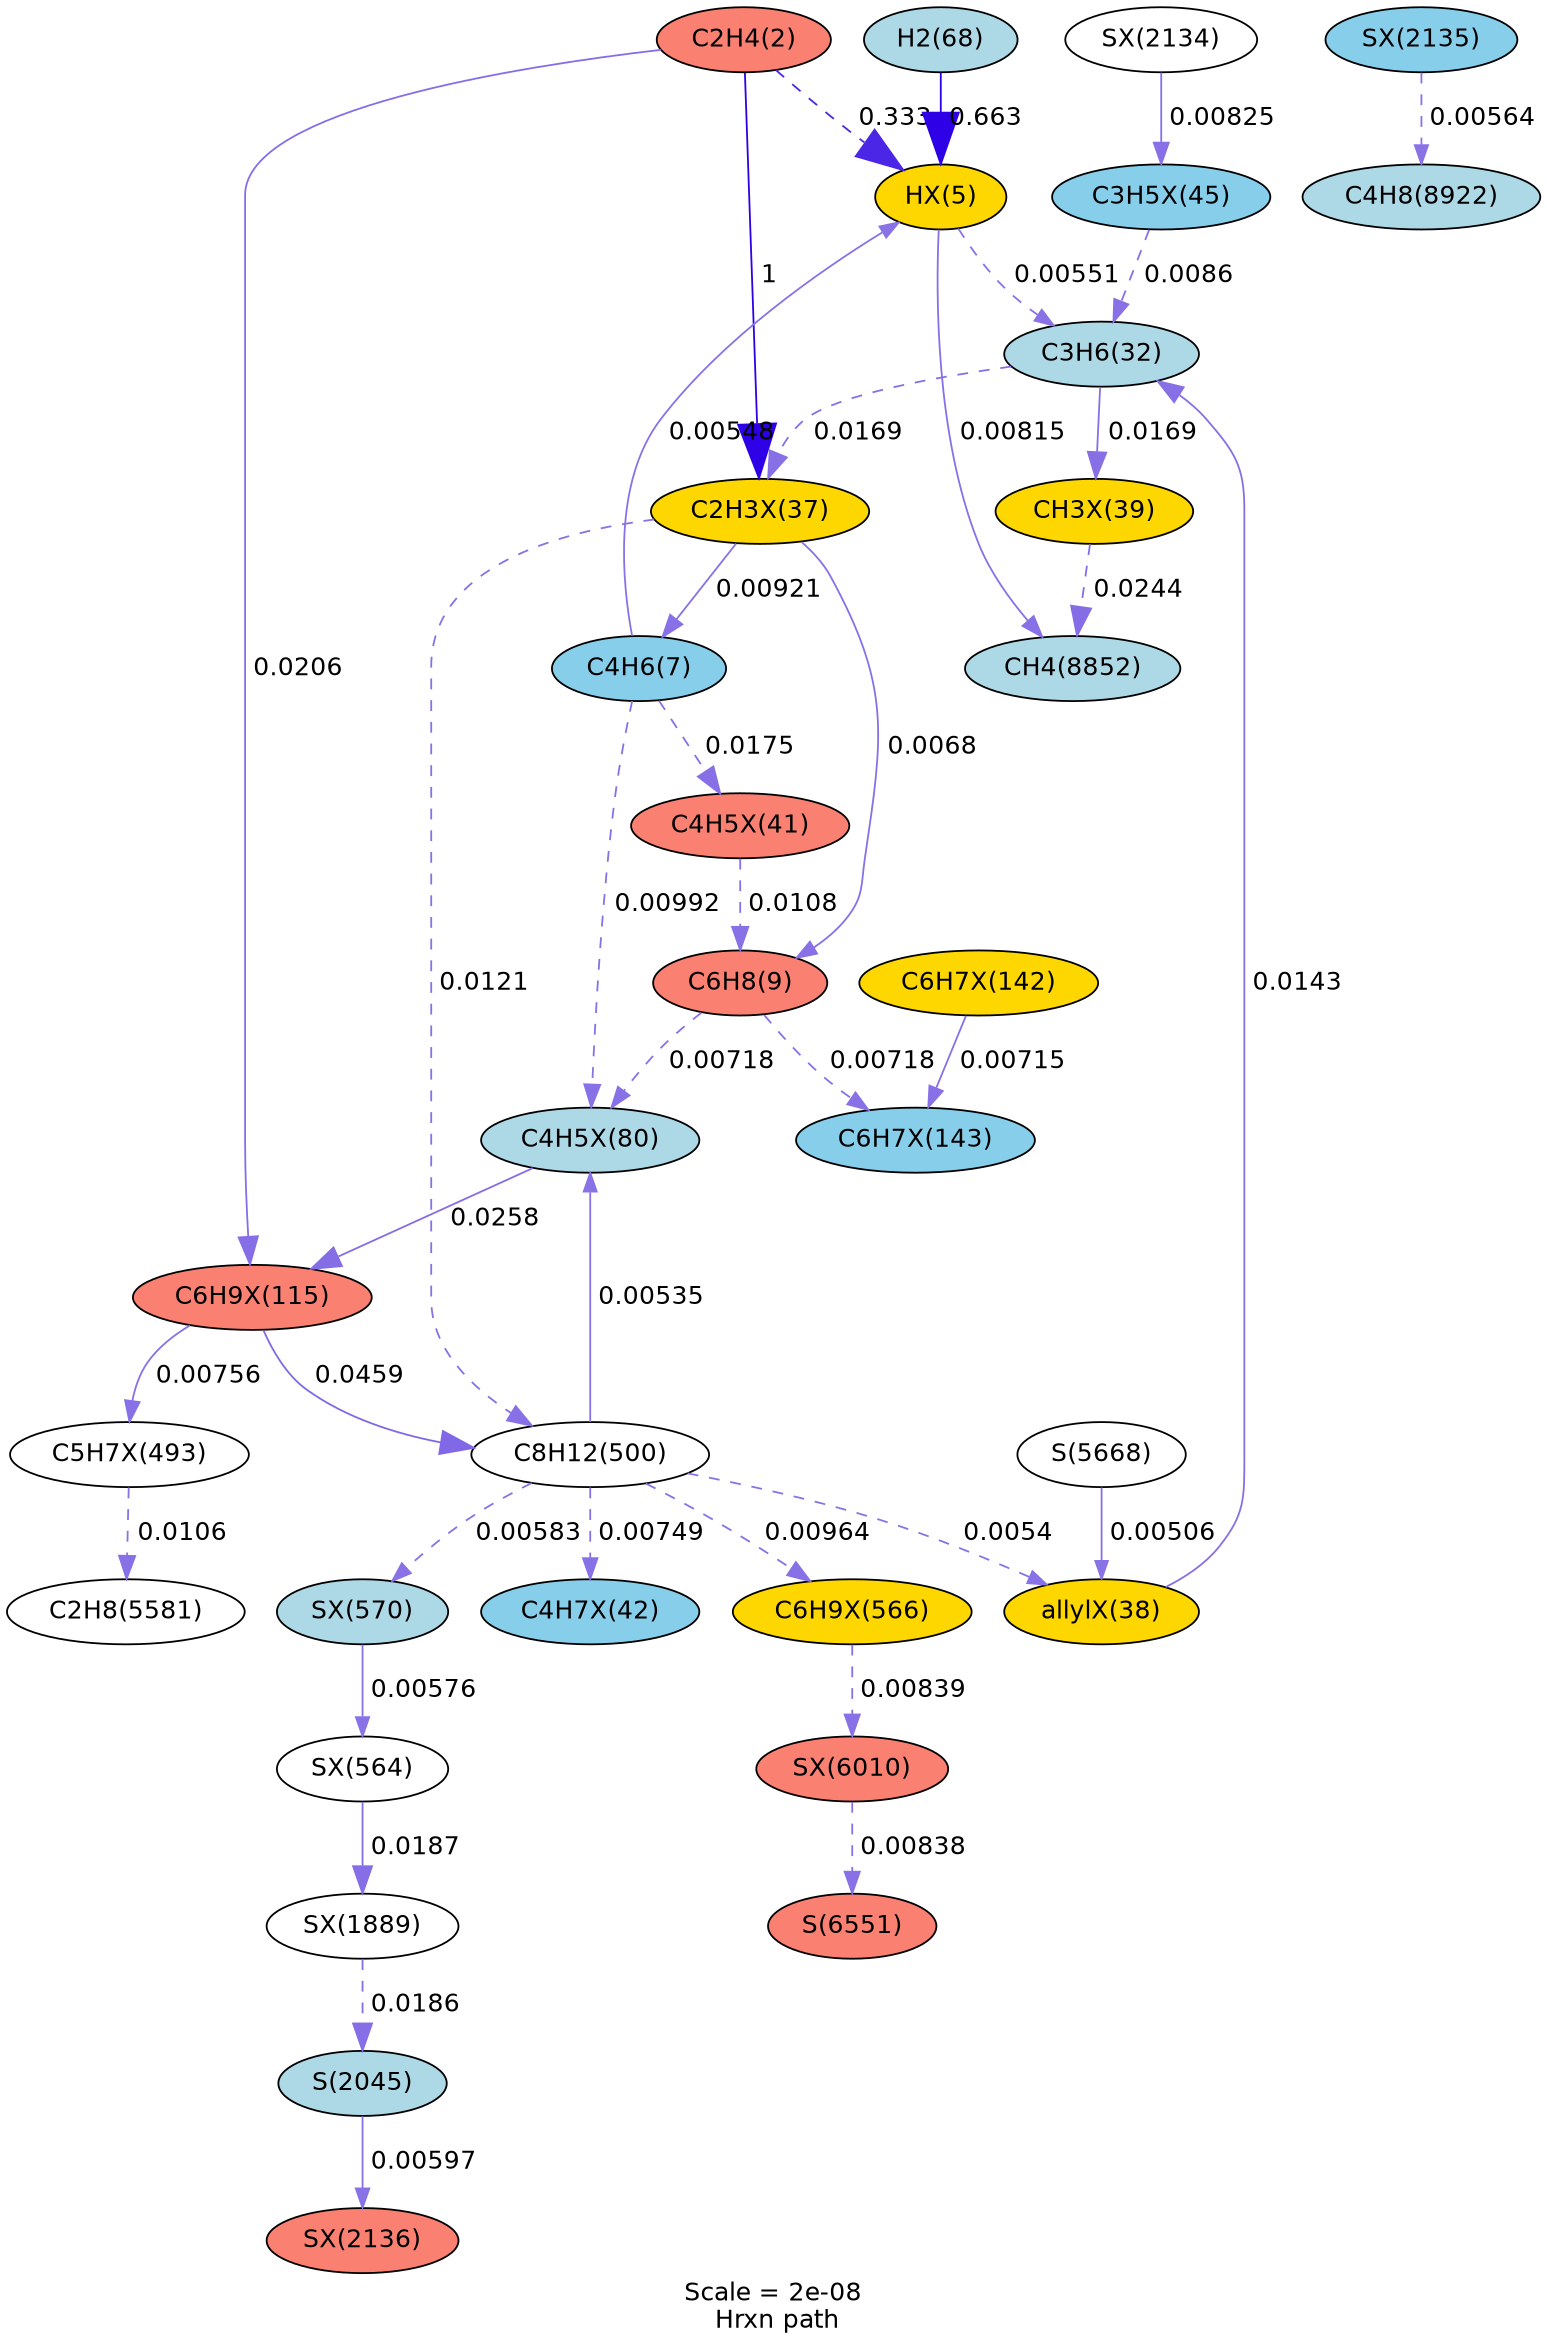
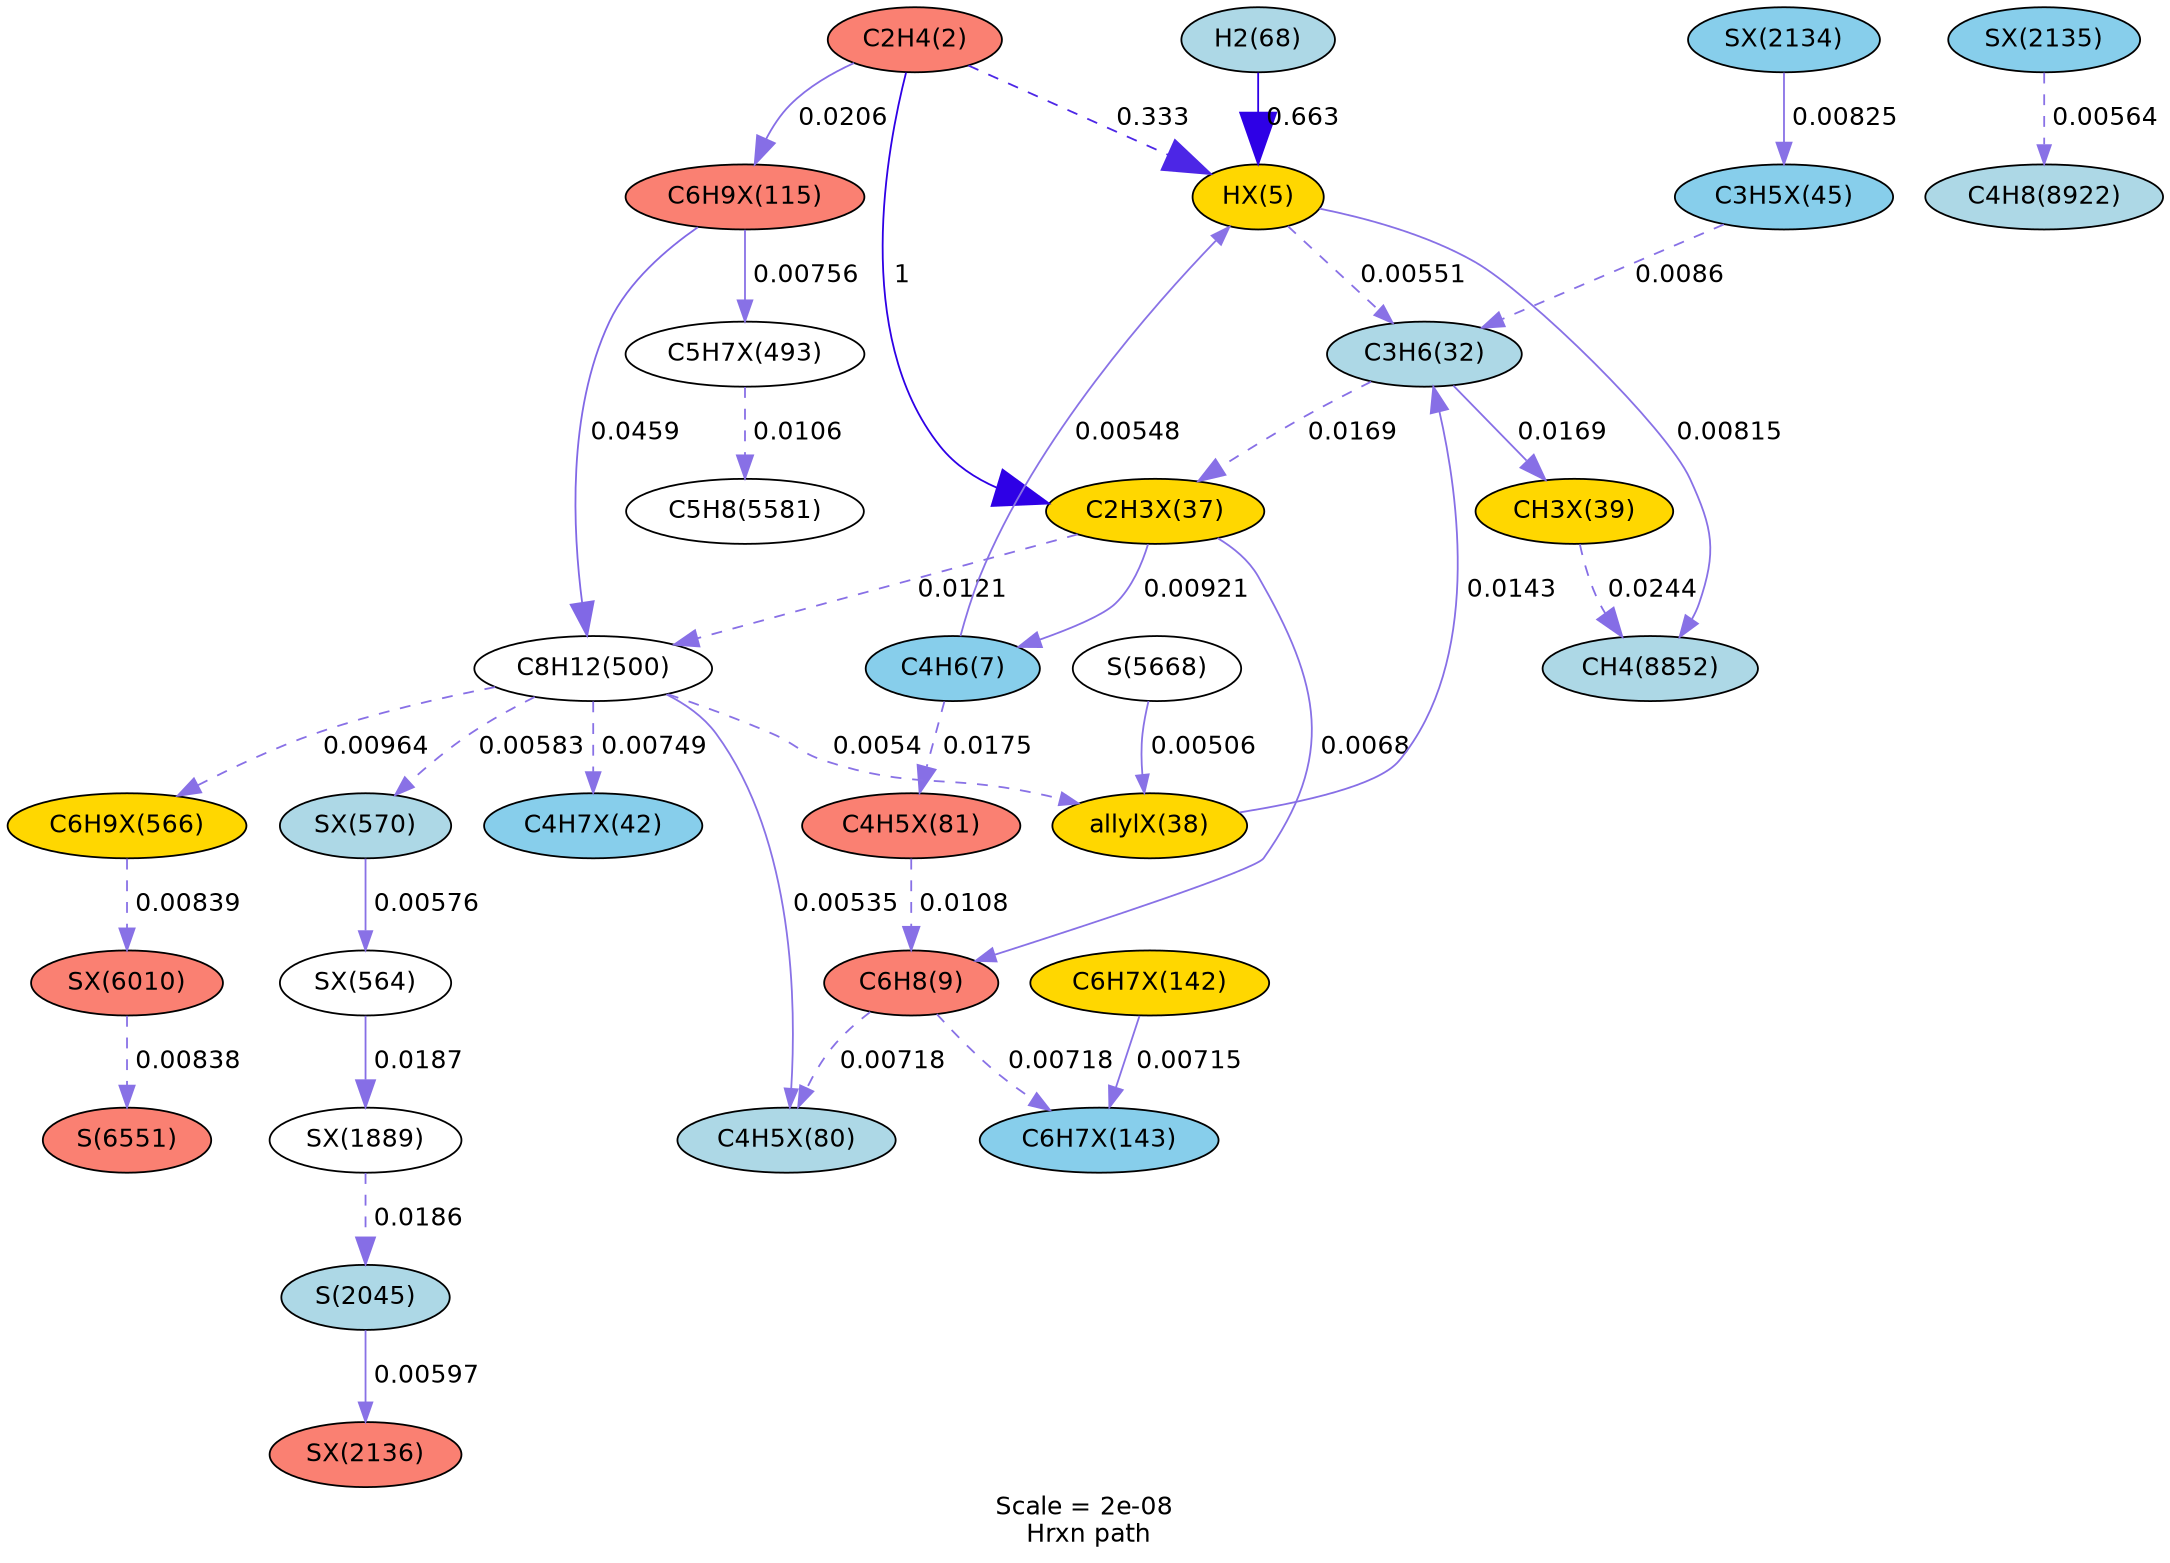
(1161, 40) -> (1784, 40)
(740, 826) -> (911, 826)
(605, 892) -> none
(445, 1208) -> none
(126, 1612) -> (745, 511)
